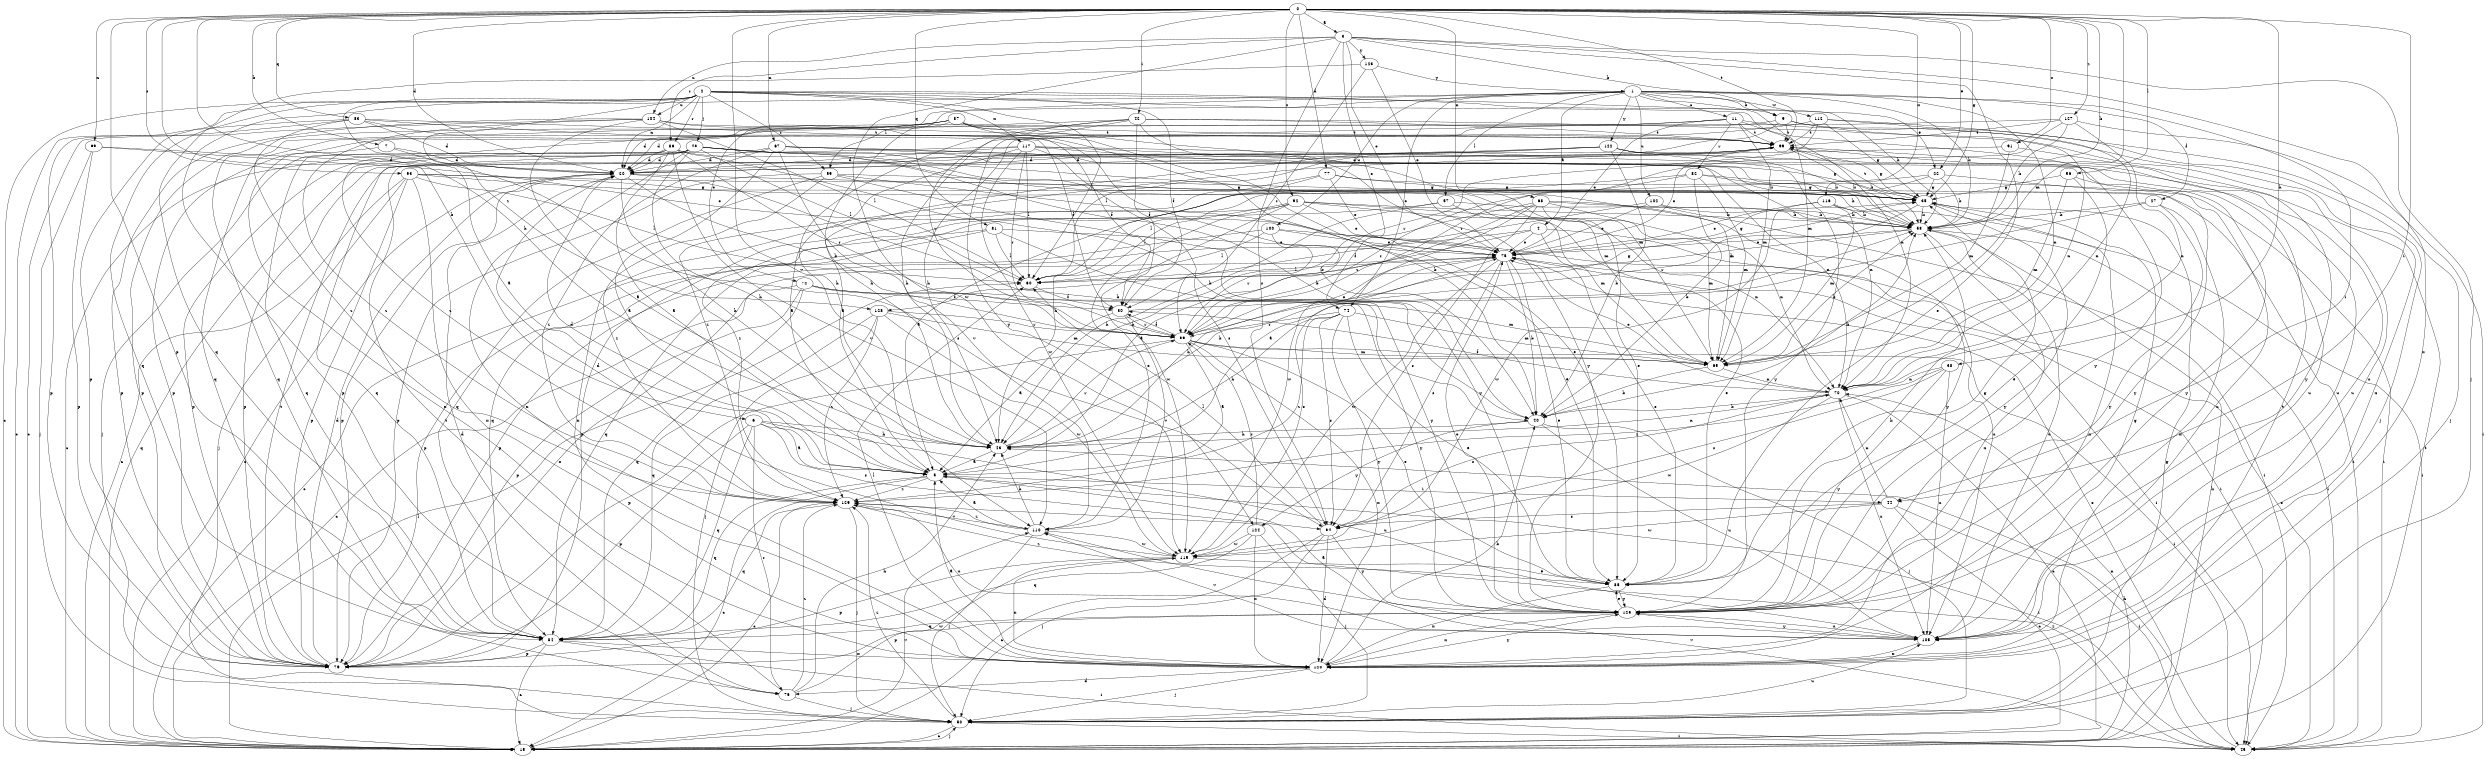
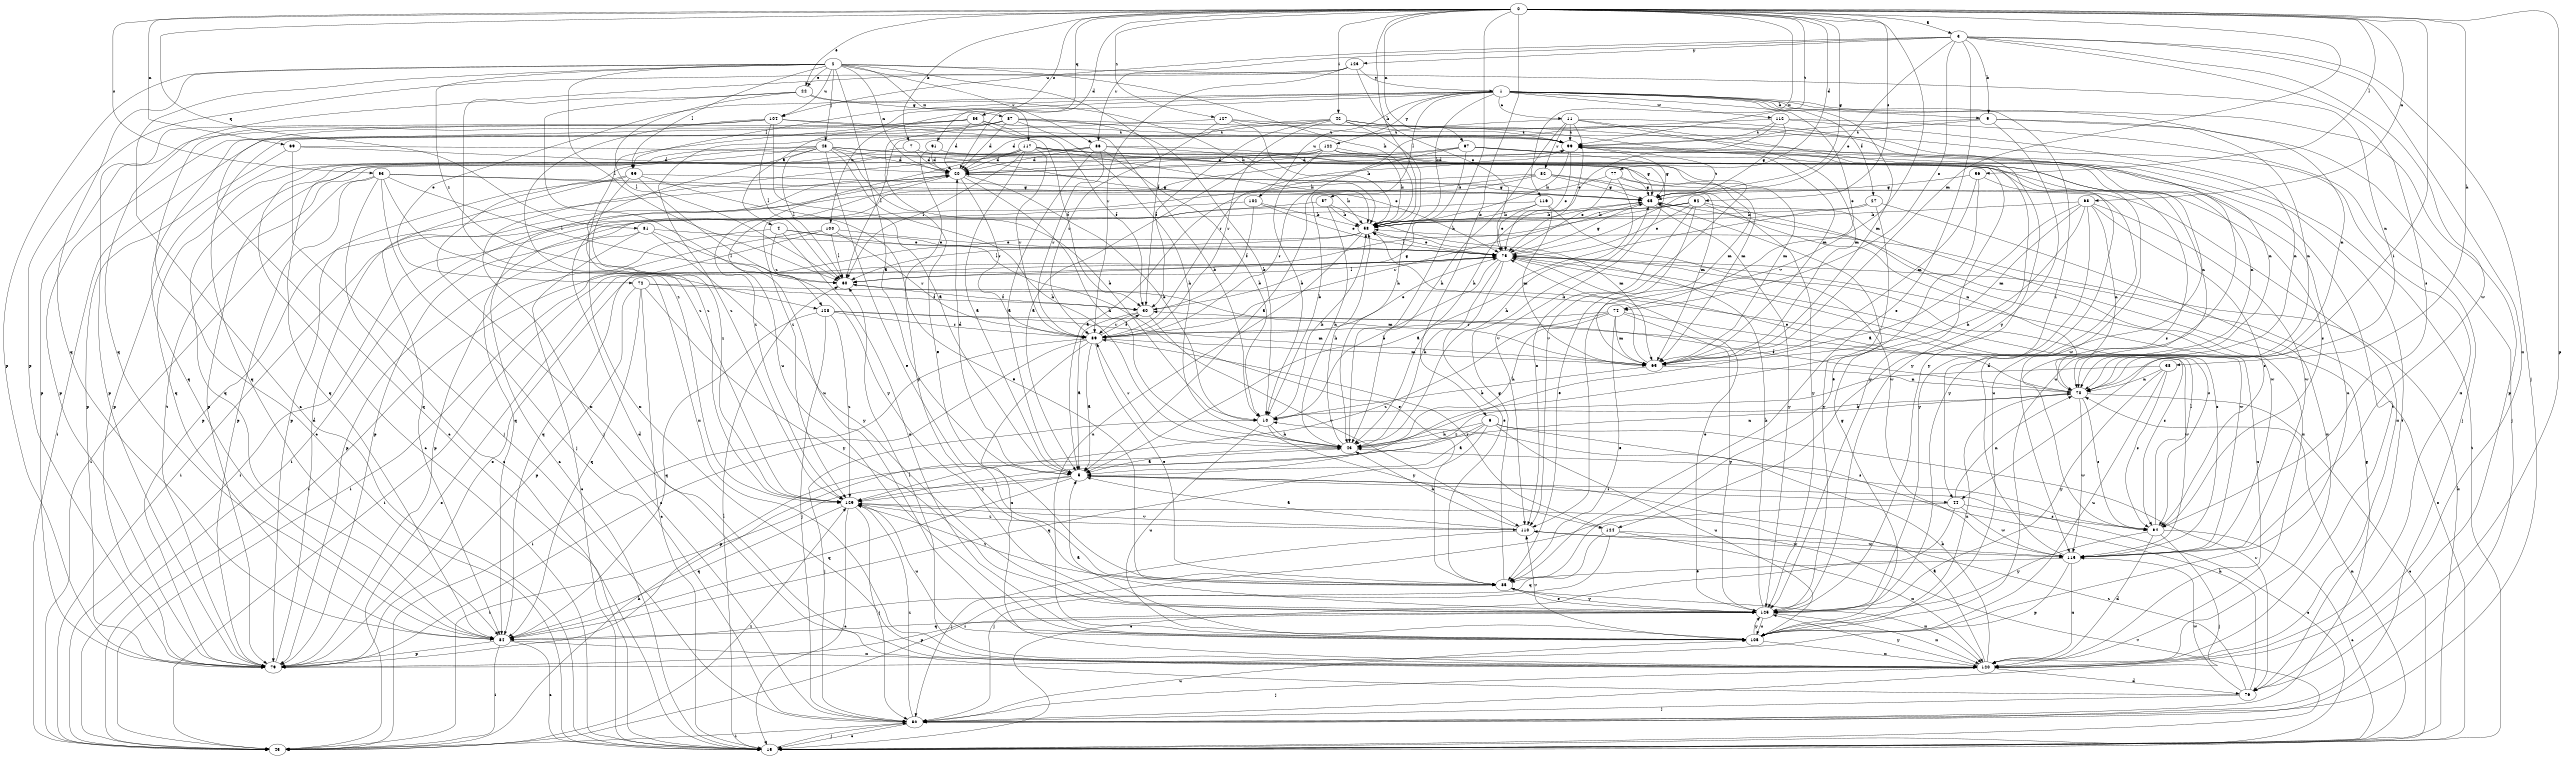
(781, 133) -> (693, 119)
(539, 138) -> (396, 90)
(1931, 186) -> (900, 106)
(836, 256) -> (1000, 256)
(226, 309) -> (300, 184)
(1536, 421) -> (1266, 421)
(630, 503) -> (661, 503)
(1642, 639) -> none
(1794, 639) -> (2123, 339)
